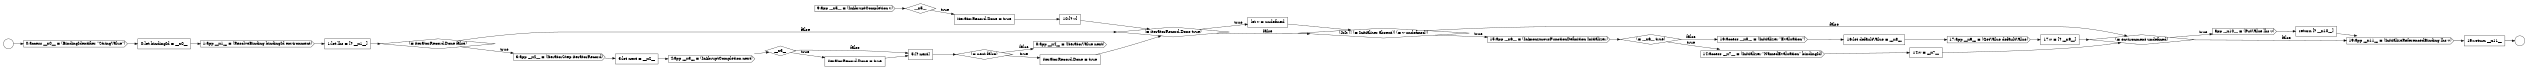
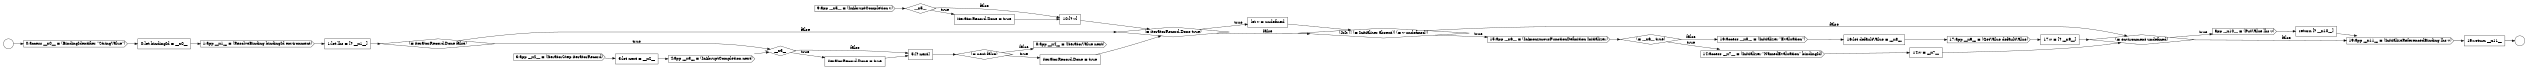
none -> (996, 10)
(486, 50) -> (631, 44)
